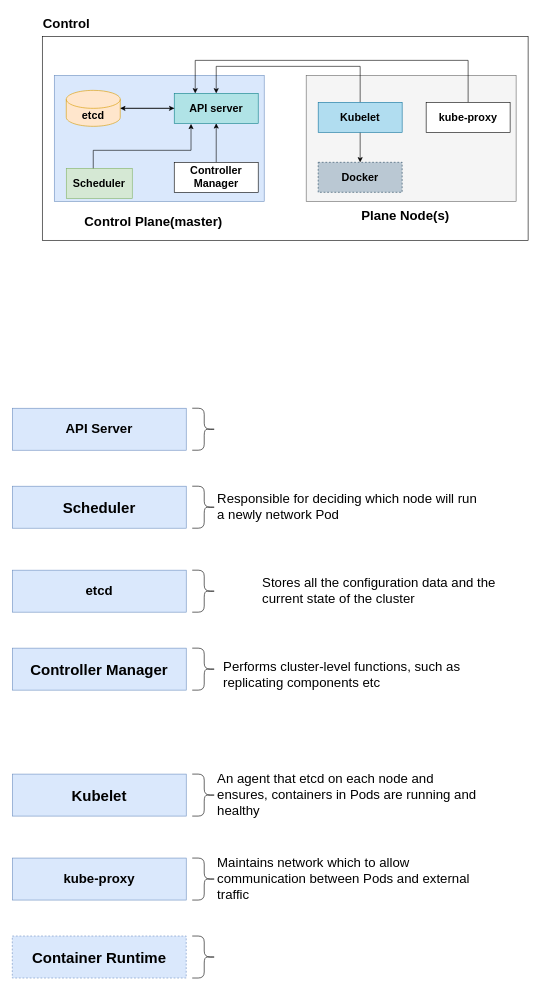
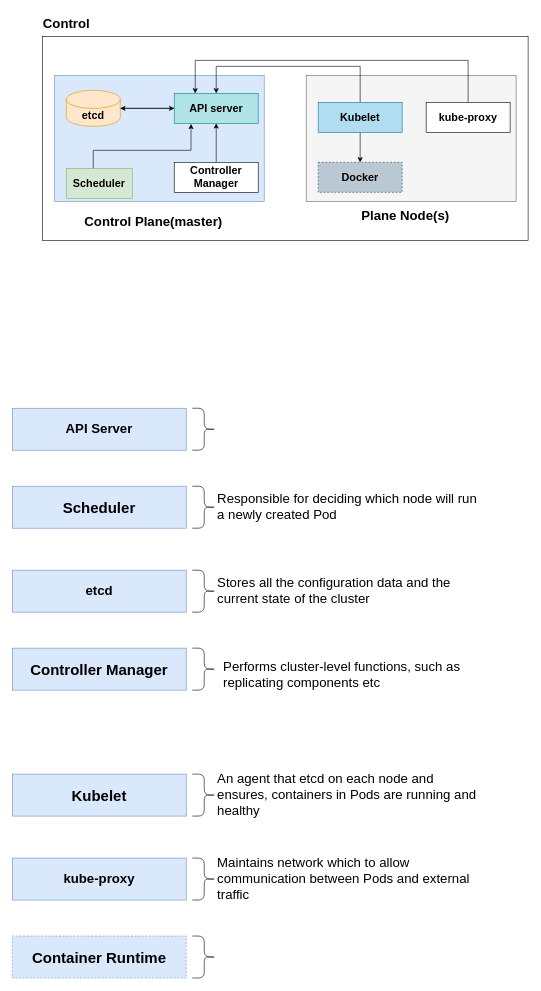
(329, 507) -> (329, 507)
(390, 591) -> (345, 591)
